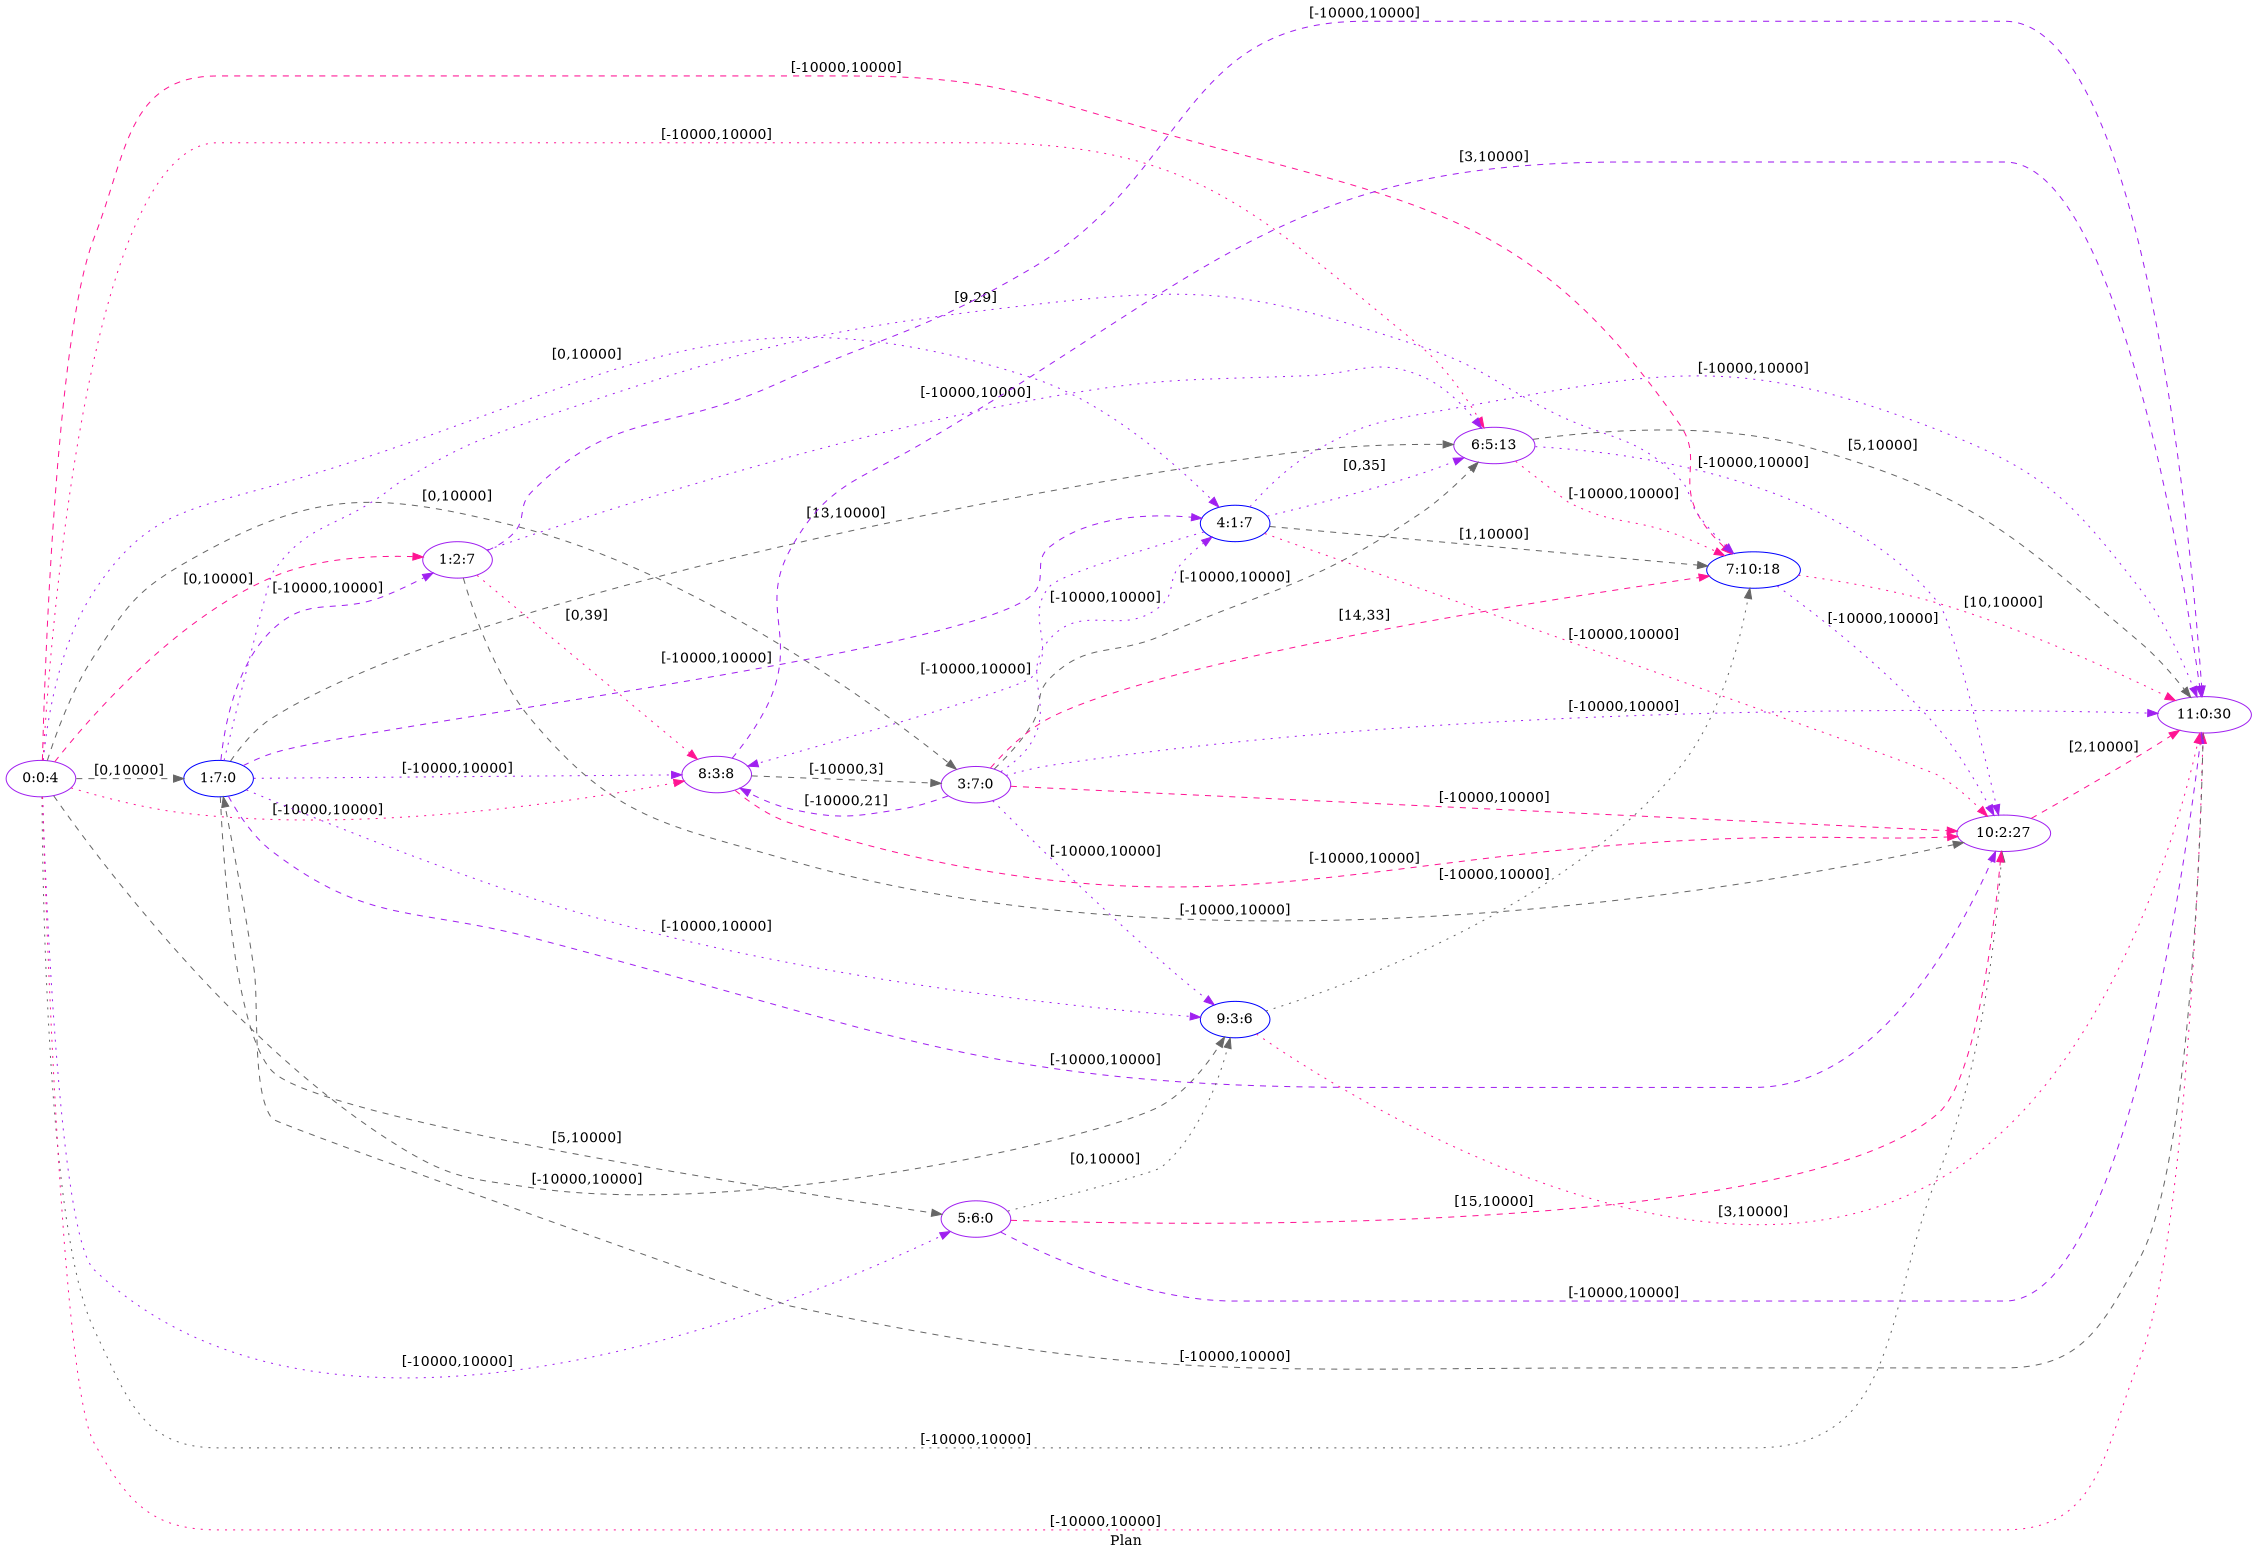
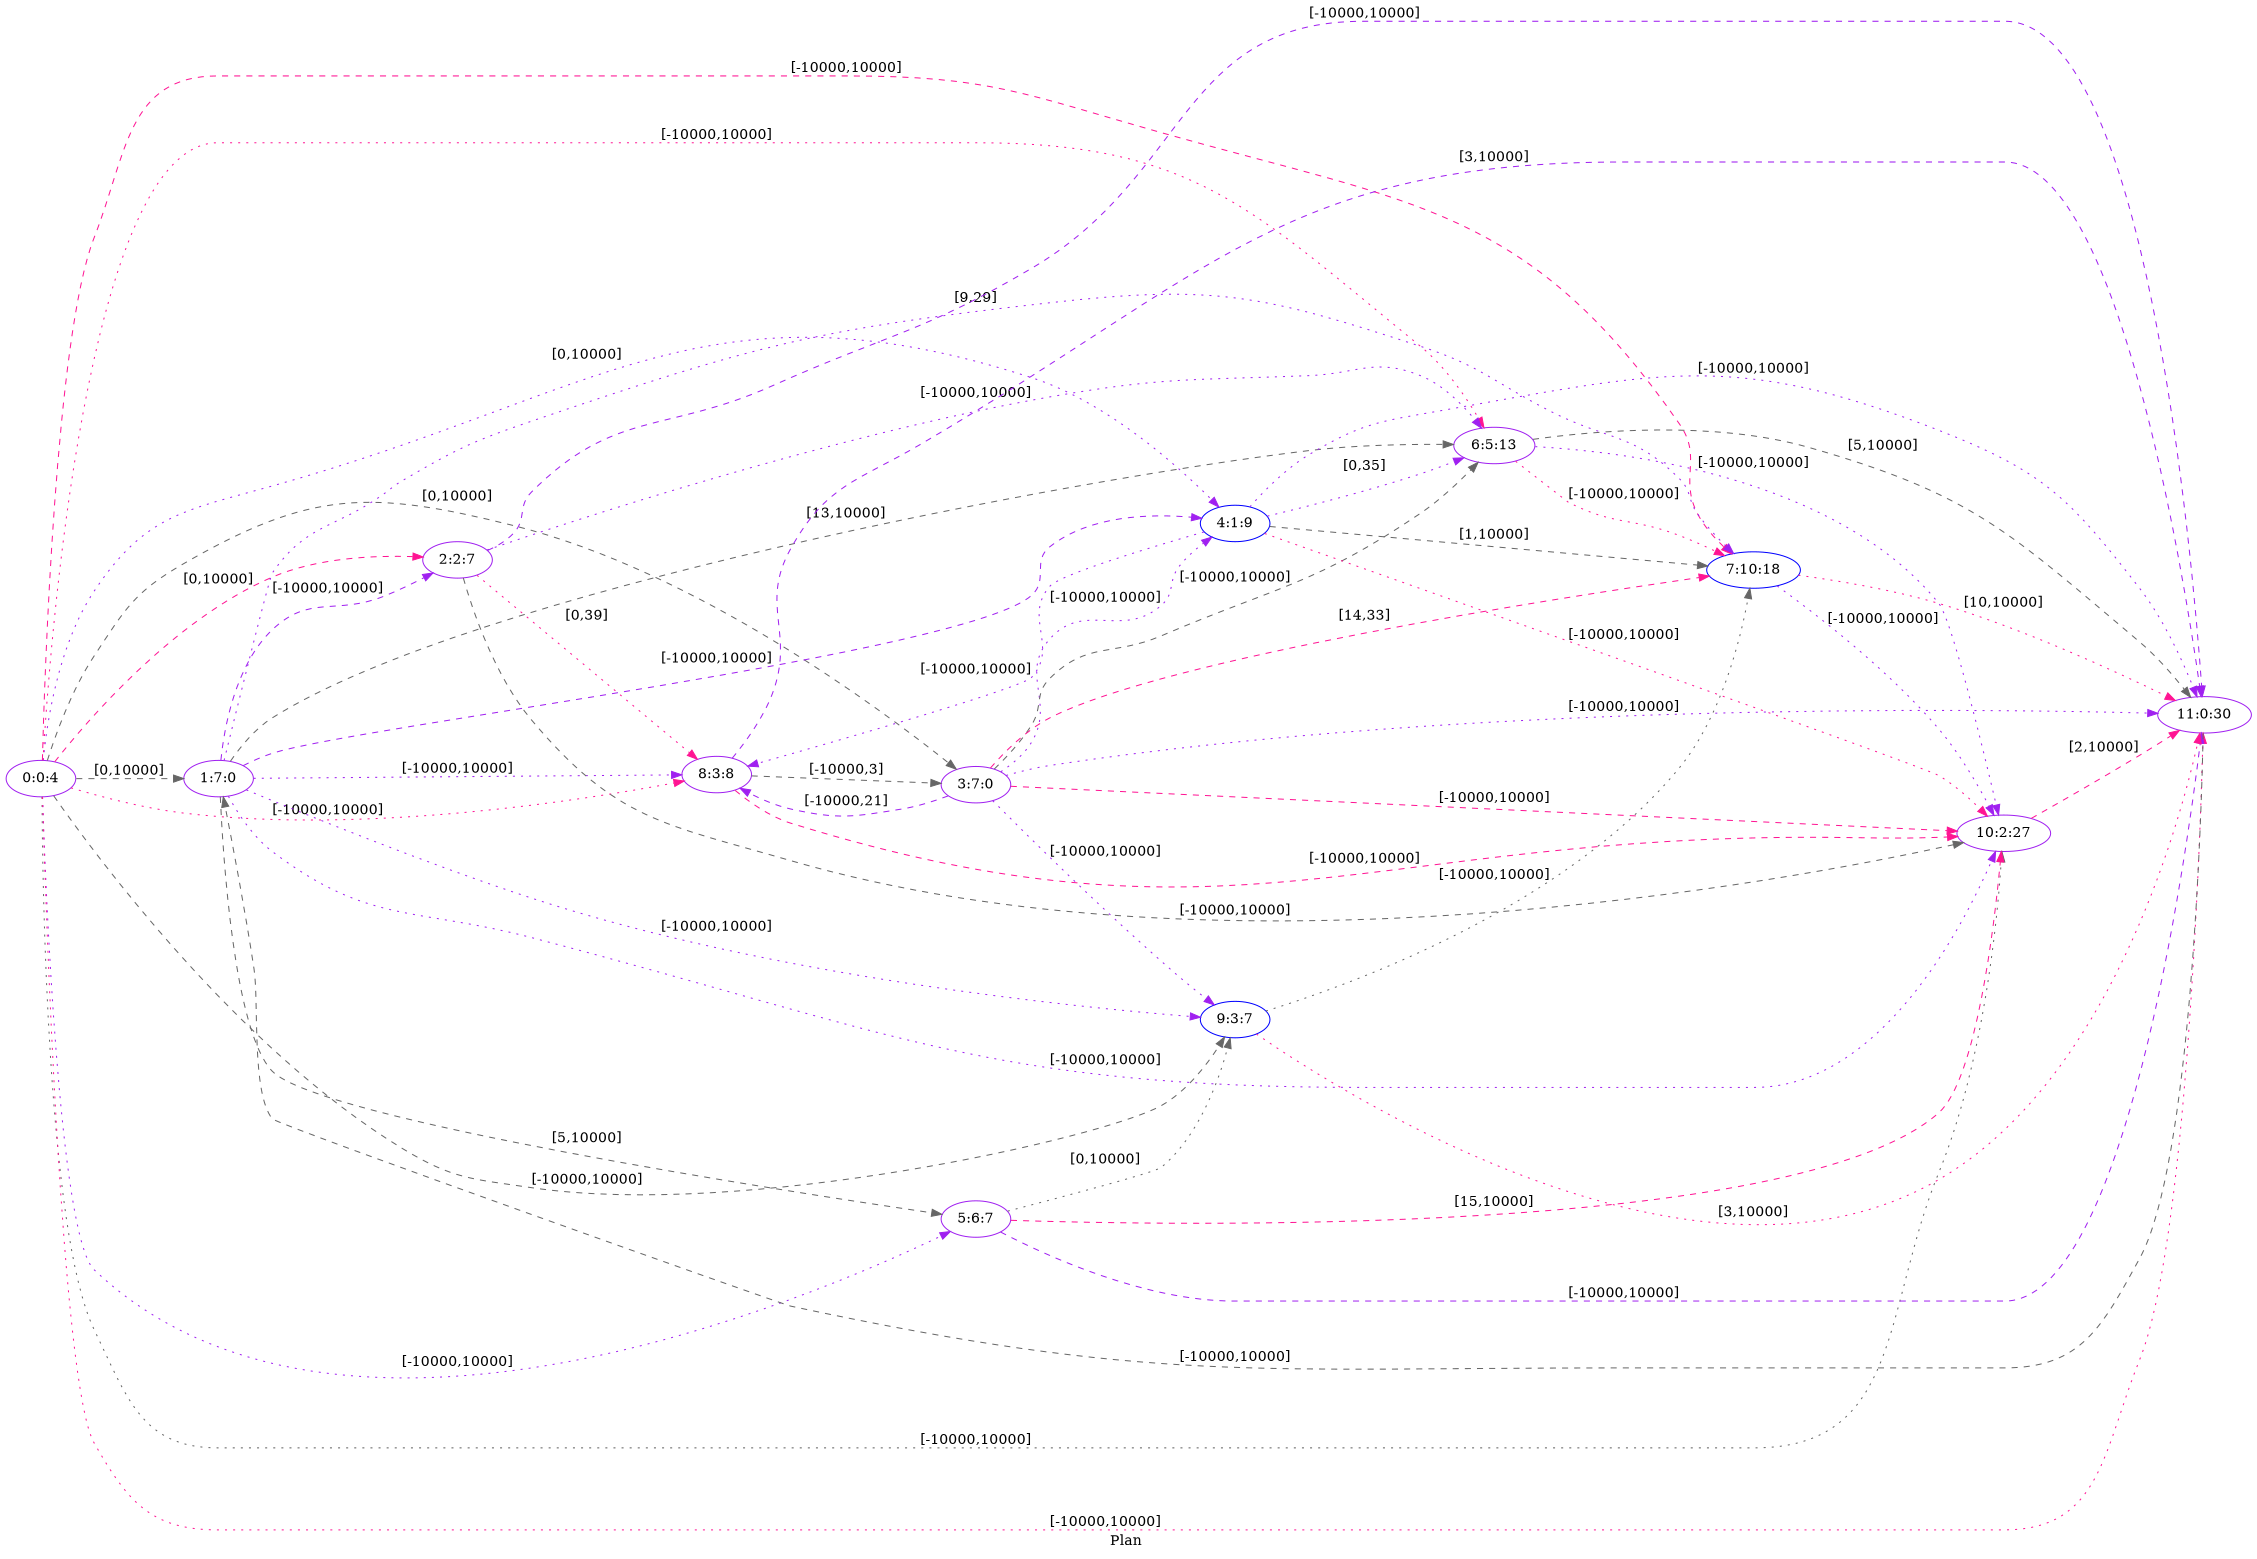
(1235, 523) -> (1235, 523)
(458, 560) -> (458, 560)
(219, 779) -> (219, 779)
(1235, 1020) -> (1235, 1020)
(1133, 1078) -> (1133, 1078)
(976, 1219) -> (976, 1219)
